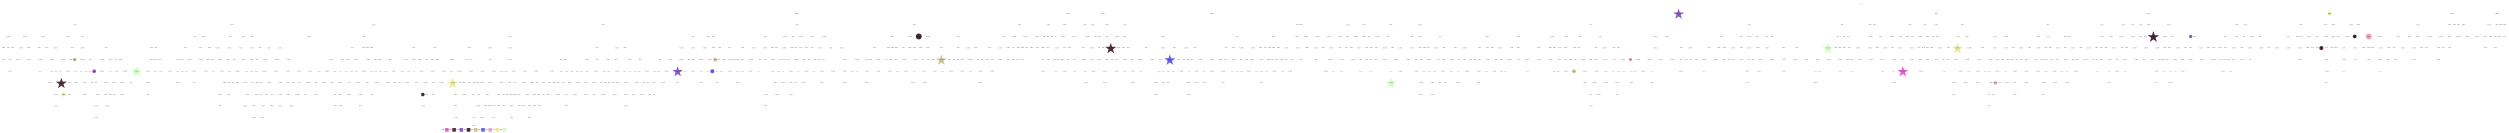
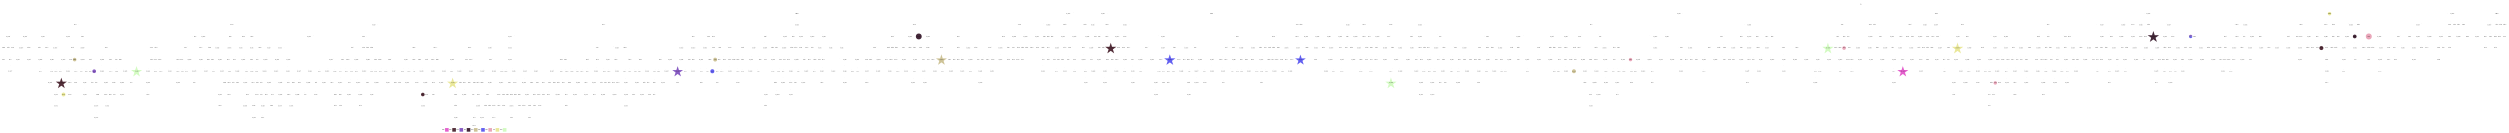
(1679, 14) -> (1679, 14)
(1844, 48) -> (1844, 48)
(1300, 60) -> (1300, 60)
